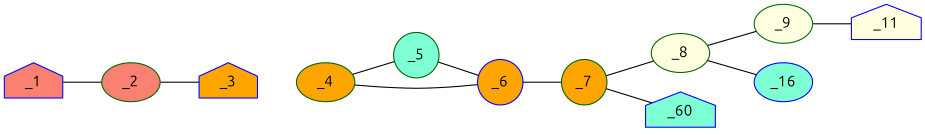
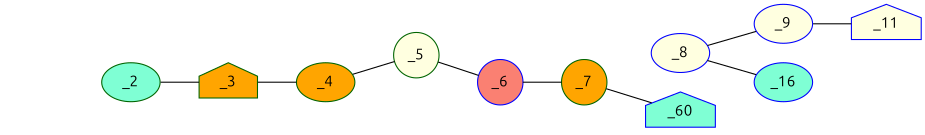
(783, 24) -> (783, 24)
(680, 53) -> (680, 53)
(416, 55) -> (416, 55)
(630, 68) -> none
(34, 82) -> none
(131, 82) -> (131, 82)
(228, 82) -> (228, 82)
(500, 82) -> (500, 82)
(416, 88) -> (277, 82)
